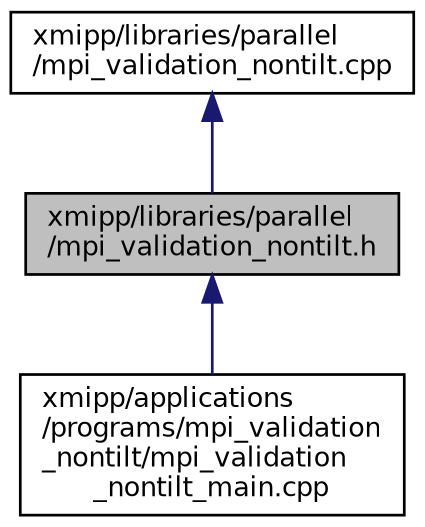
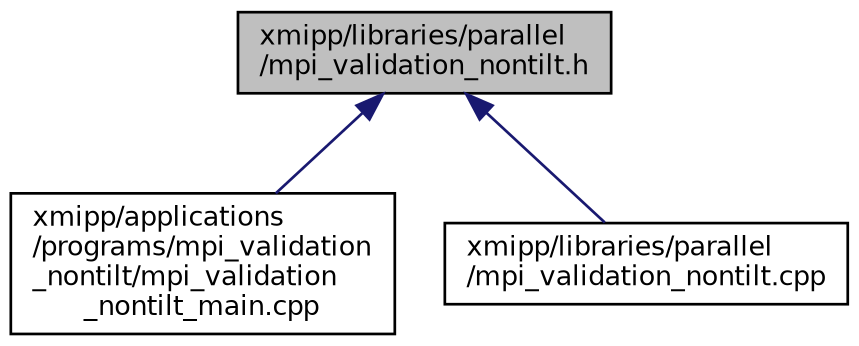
(212, 157) -> (545, 167)
